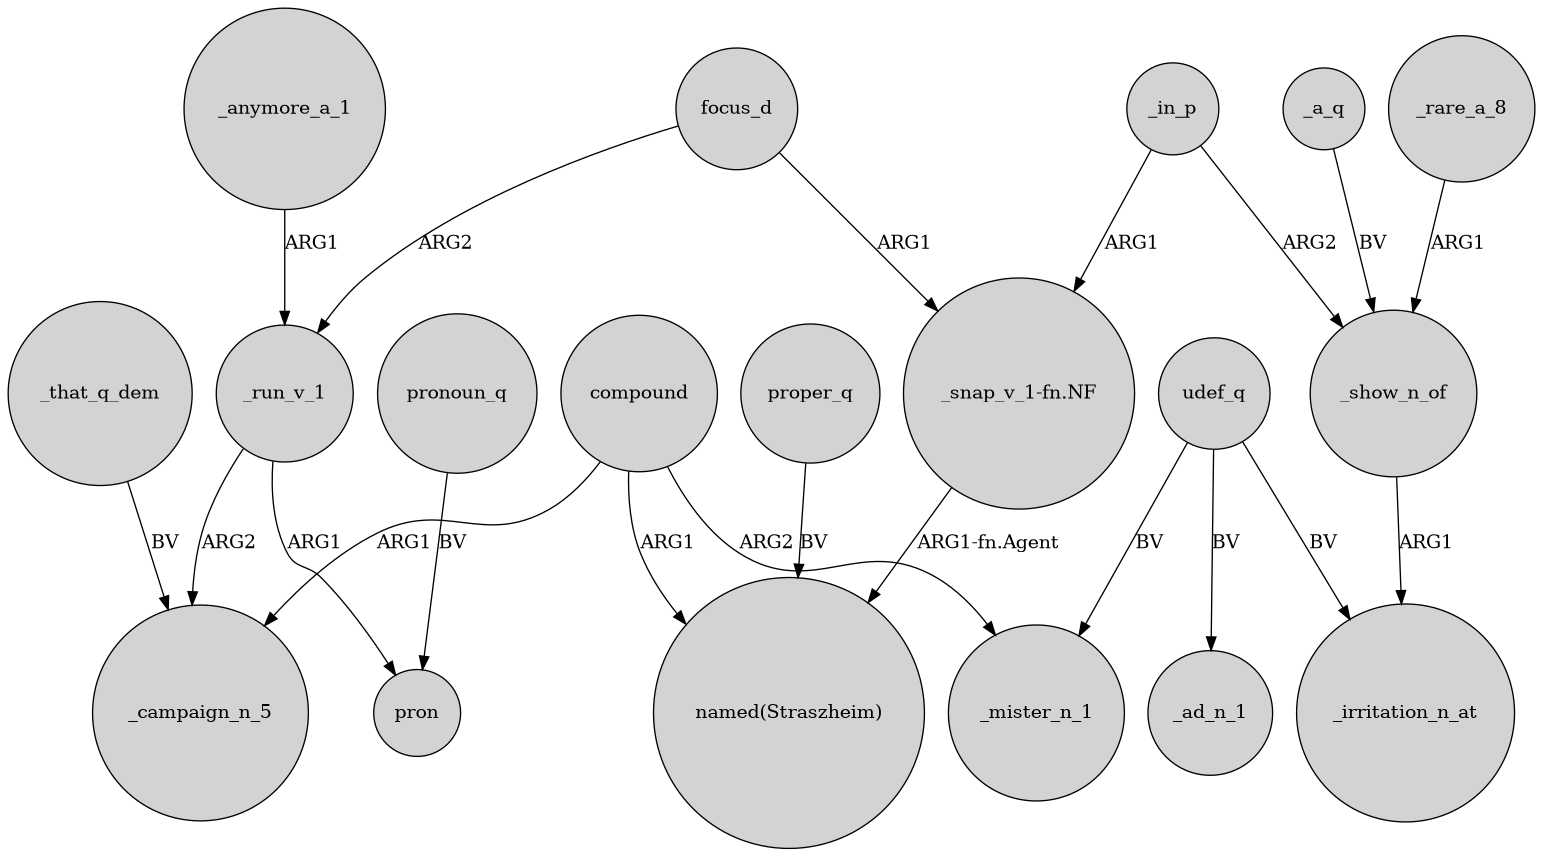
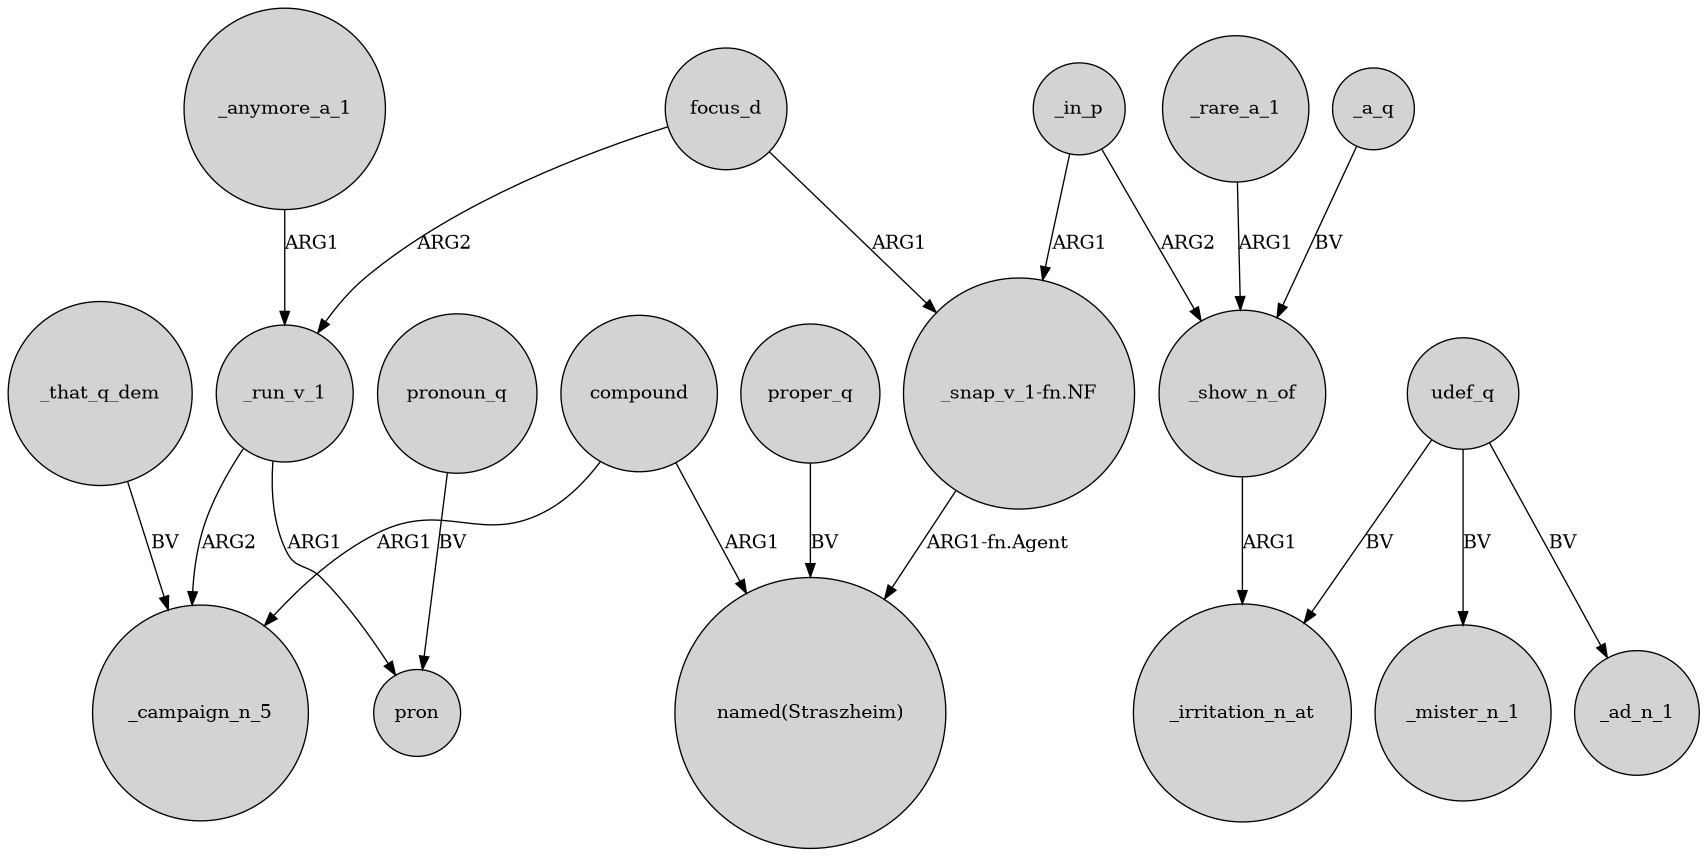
(1462, 109) -> (1236, 109)
(816, 570) -> none
